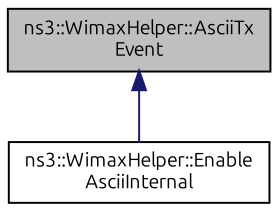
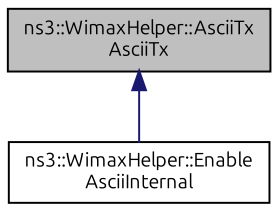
(139, 40) -> (139, 40)
